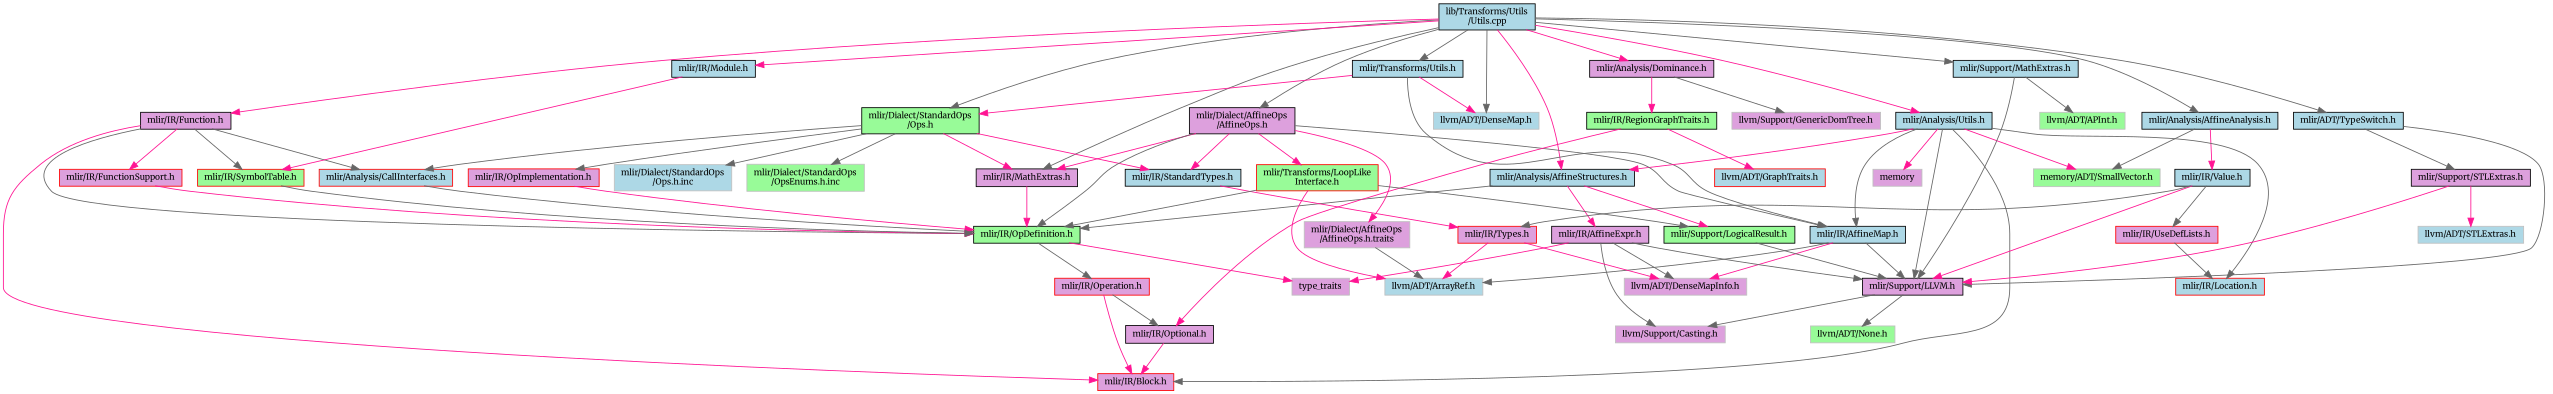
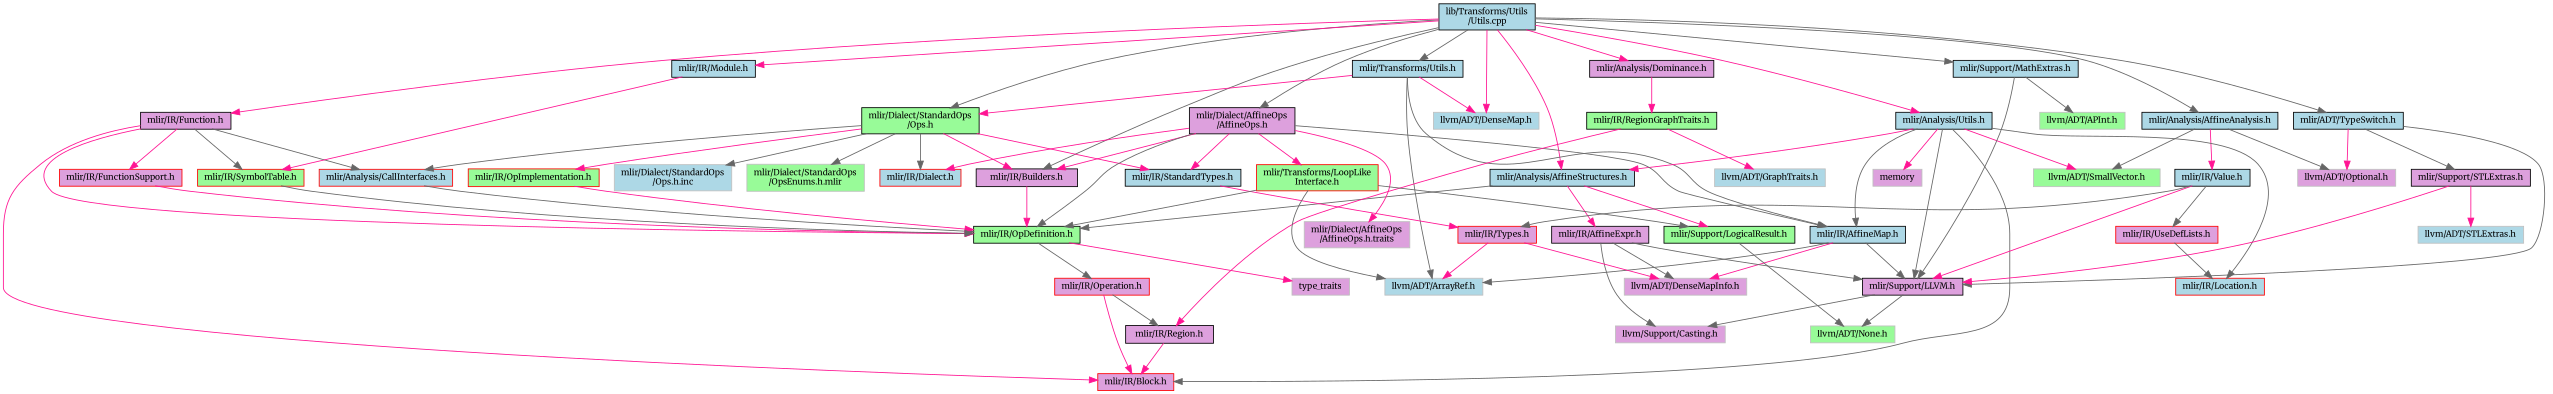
(1487, 67) -> (1487, 67)
(1806, 121) -> none
(723, 147) -> (723, 147)
(534, 178) -> (534, 178)
(806, 178) -> (806, 178)
none -> (920, 178)
(1027, 178) -> (1027, 178)
(1770, 178) -> (1770, 178)
(2097, 178) -> (2097, 178)
none -> (2347, 178)
(442, 224) -> (442, 224)
(1306, 255) -> (1306, 255)
(1817, 260) -> (1788, 282)
(1395, 261) -> (1412, 174)
(1474, 261) -> none
(1170, 334) -> (1170, 334)
